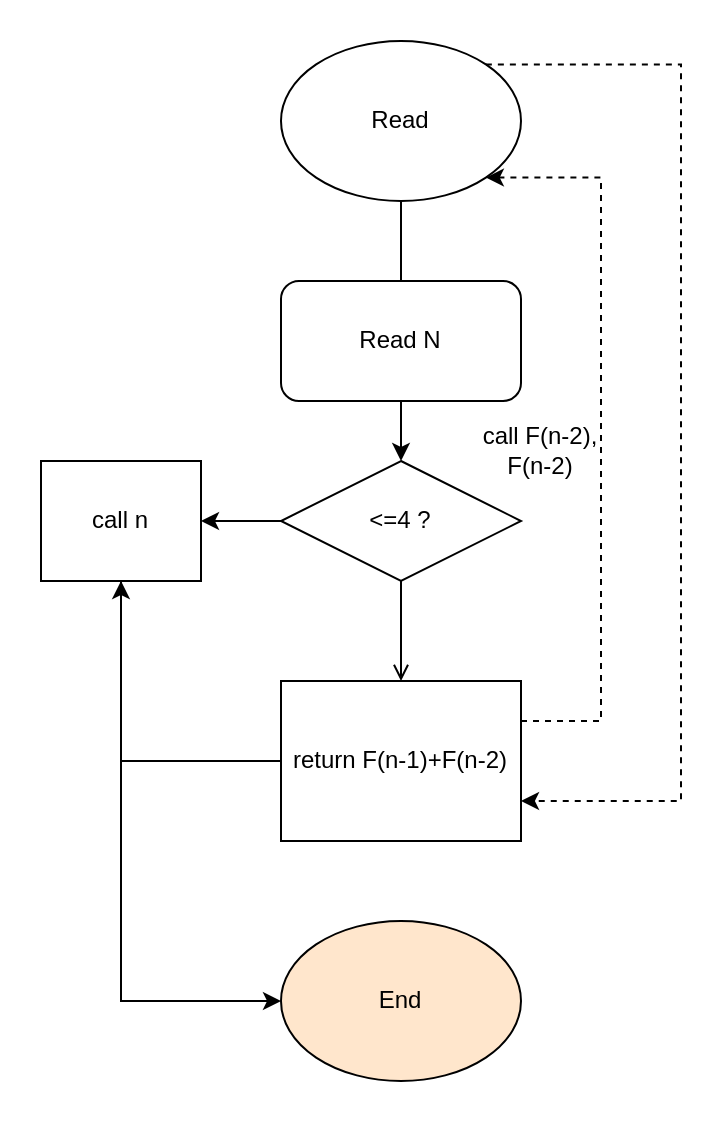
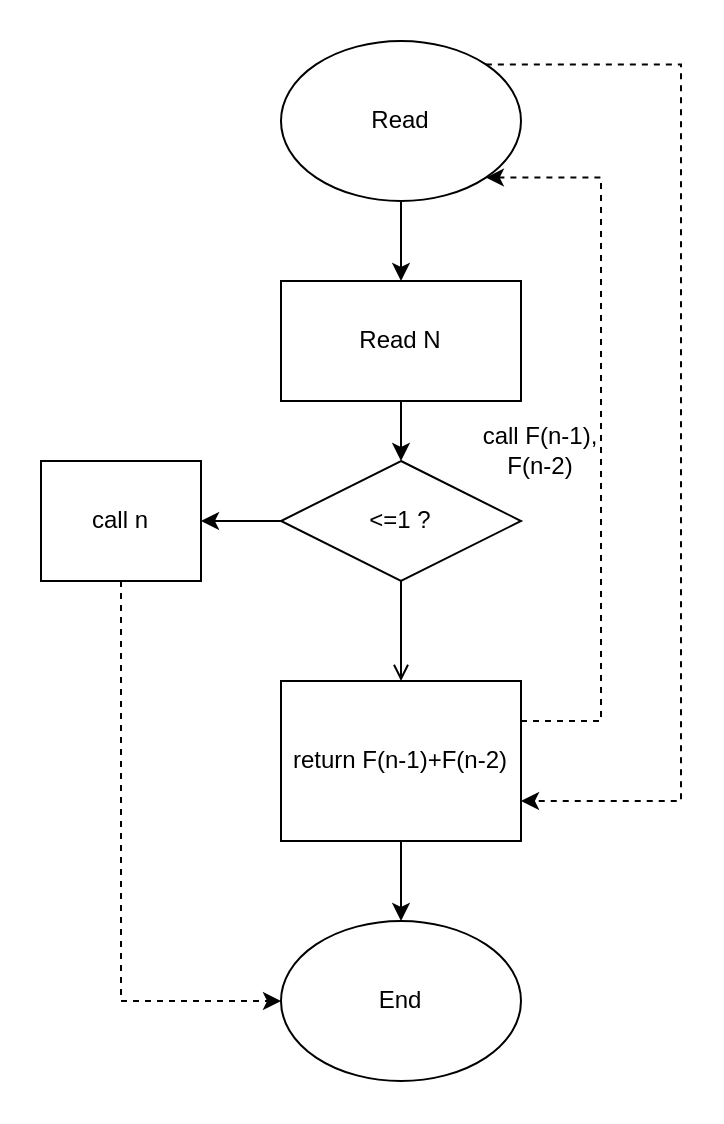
(401, 271) -> (401, 266)
(401, 341) -> (401, 341)
(541, 451) -> (541, 451)
(401, 521) -> (401, 521)
(203, 761) -> (401, 874)
(121, 954) -> (121, 954)
(401, 1001) -> (401, 1001)
